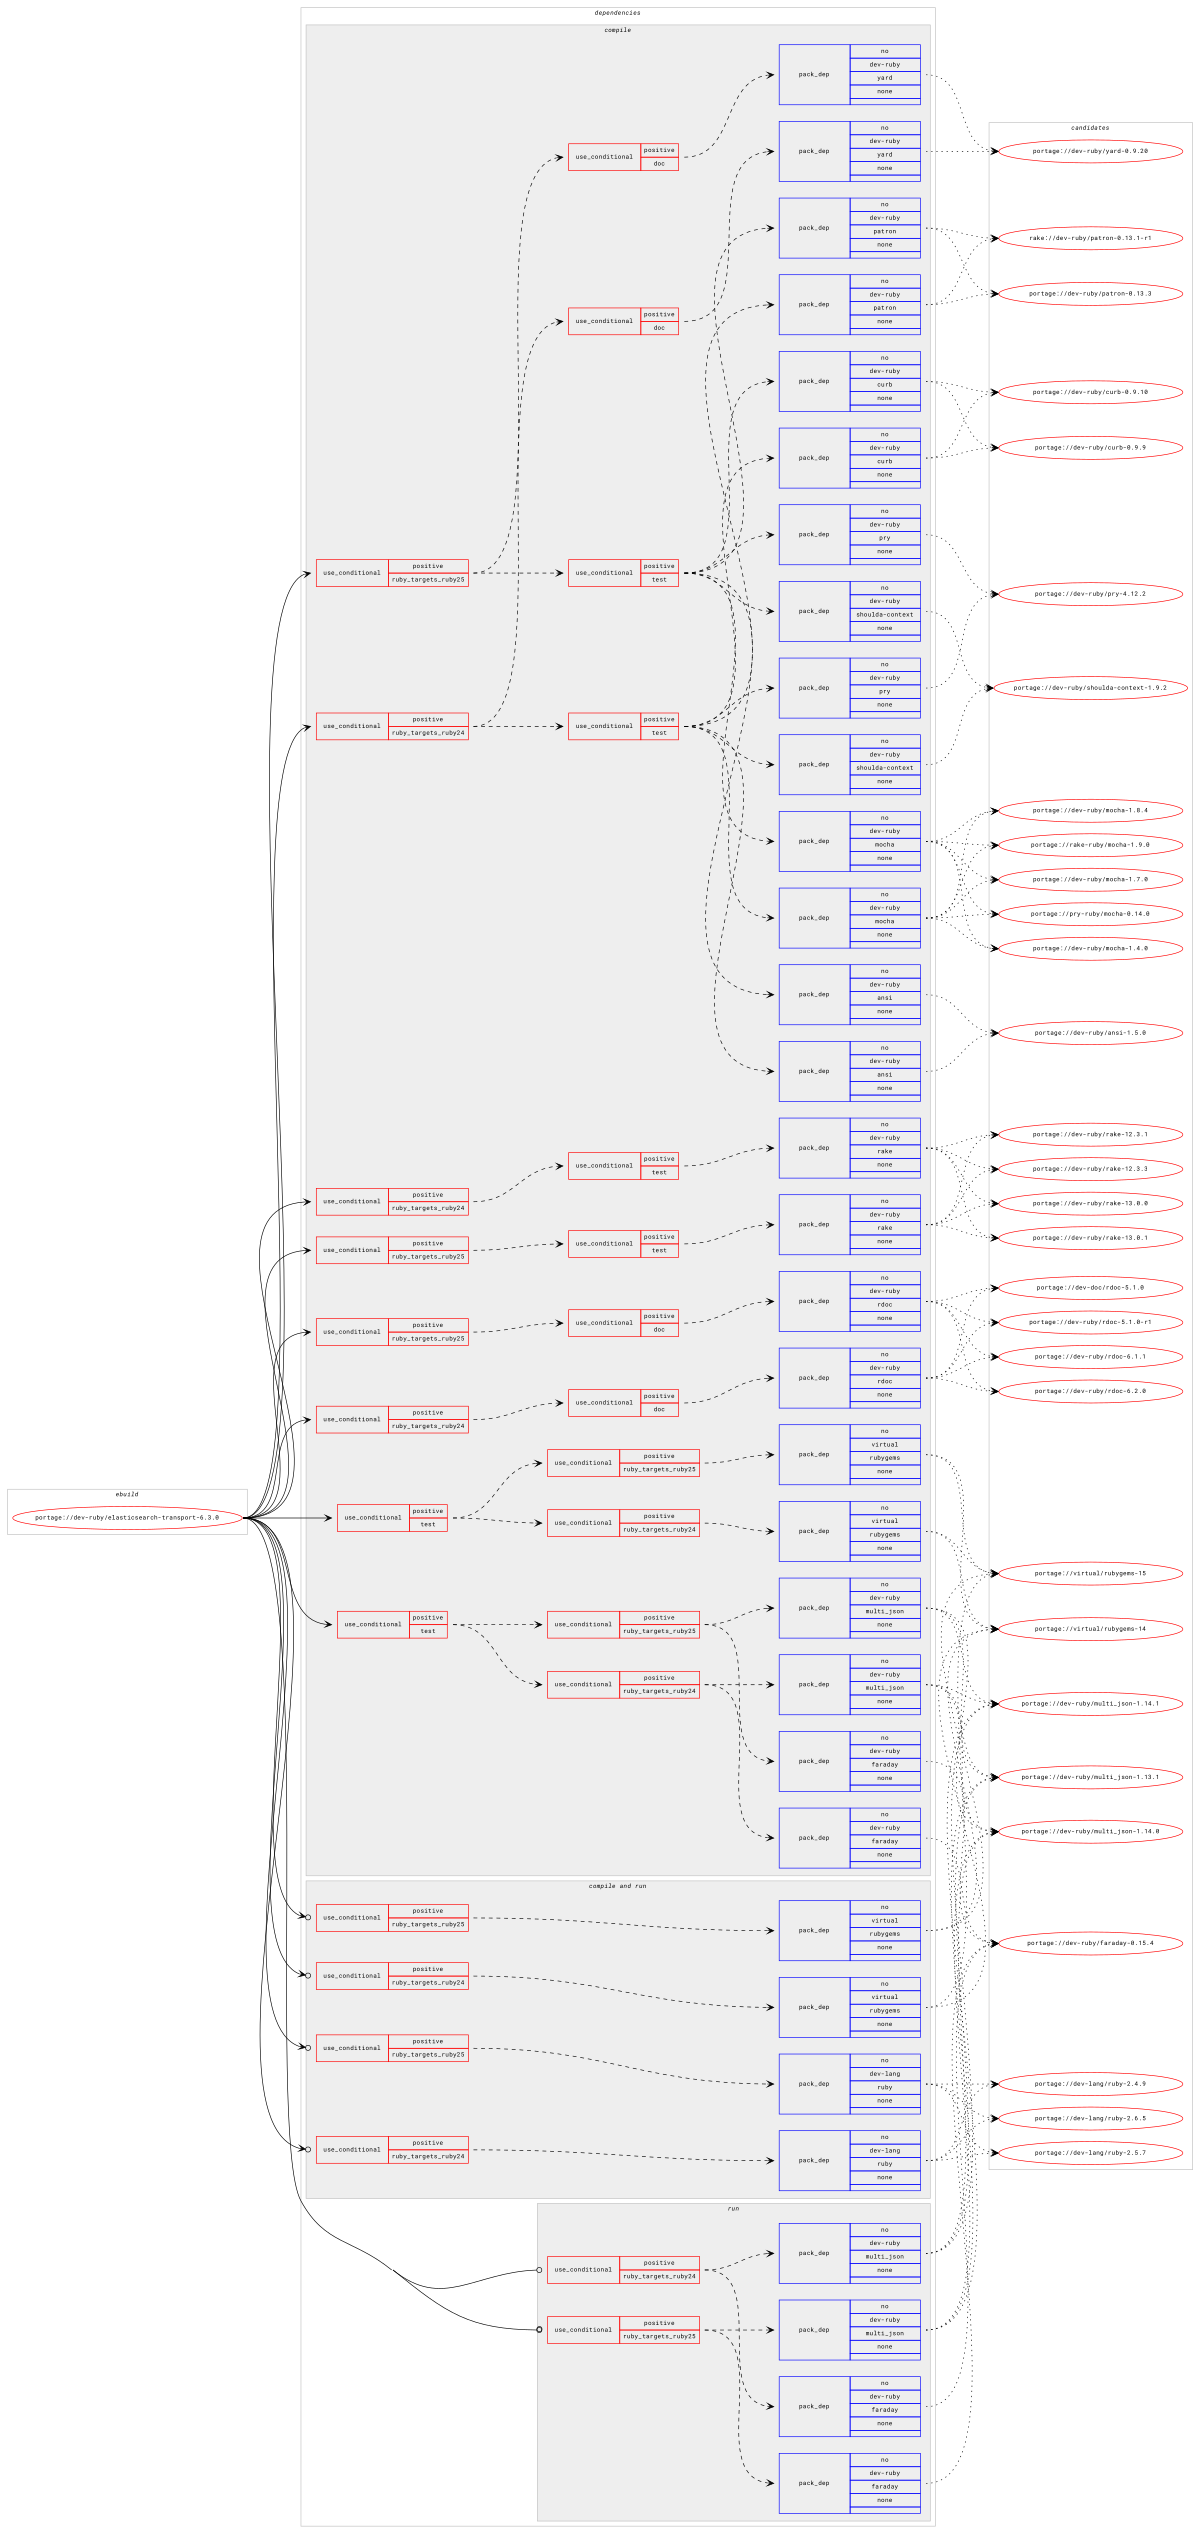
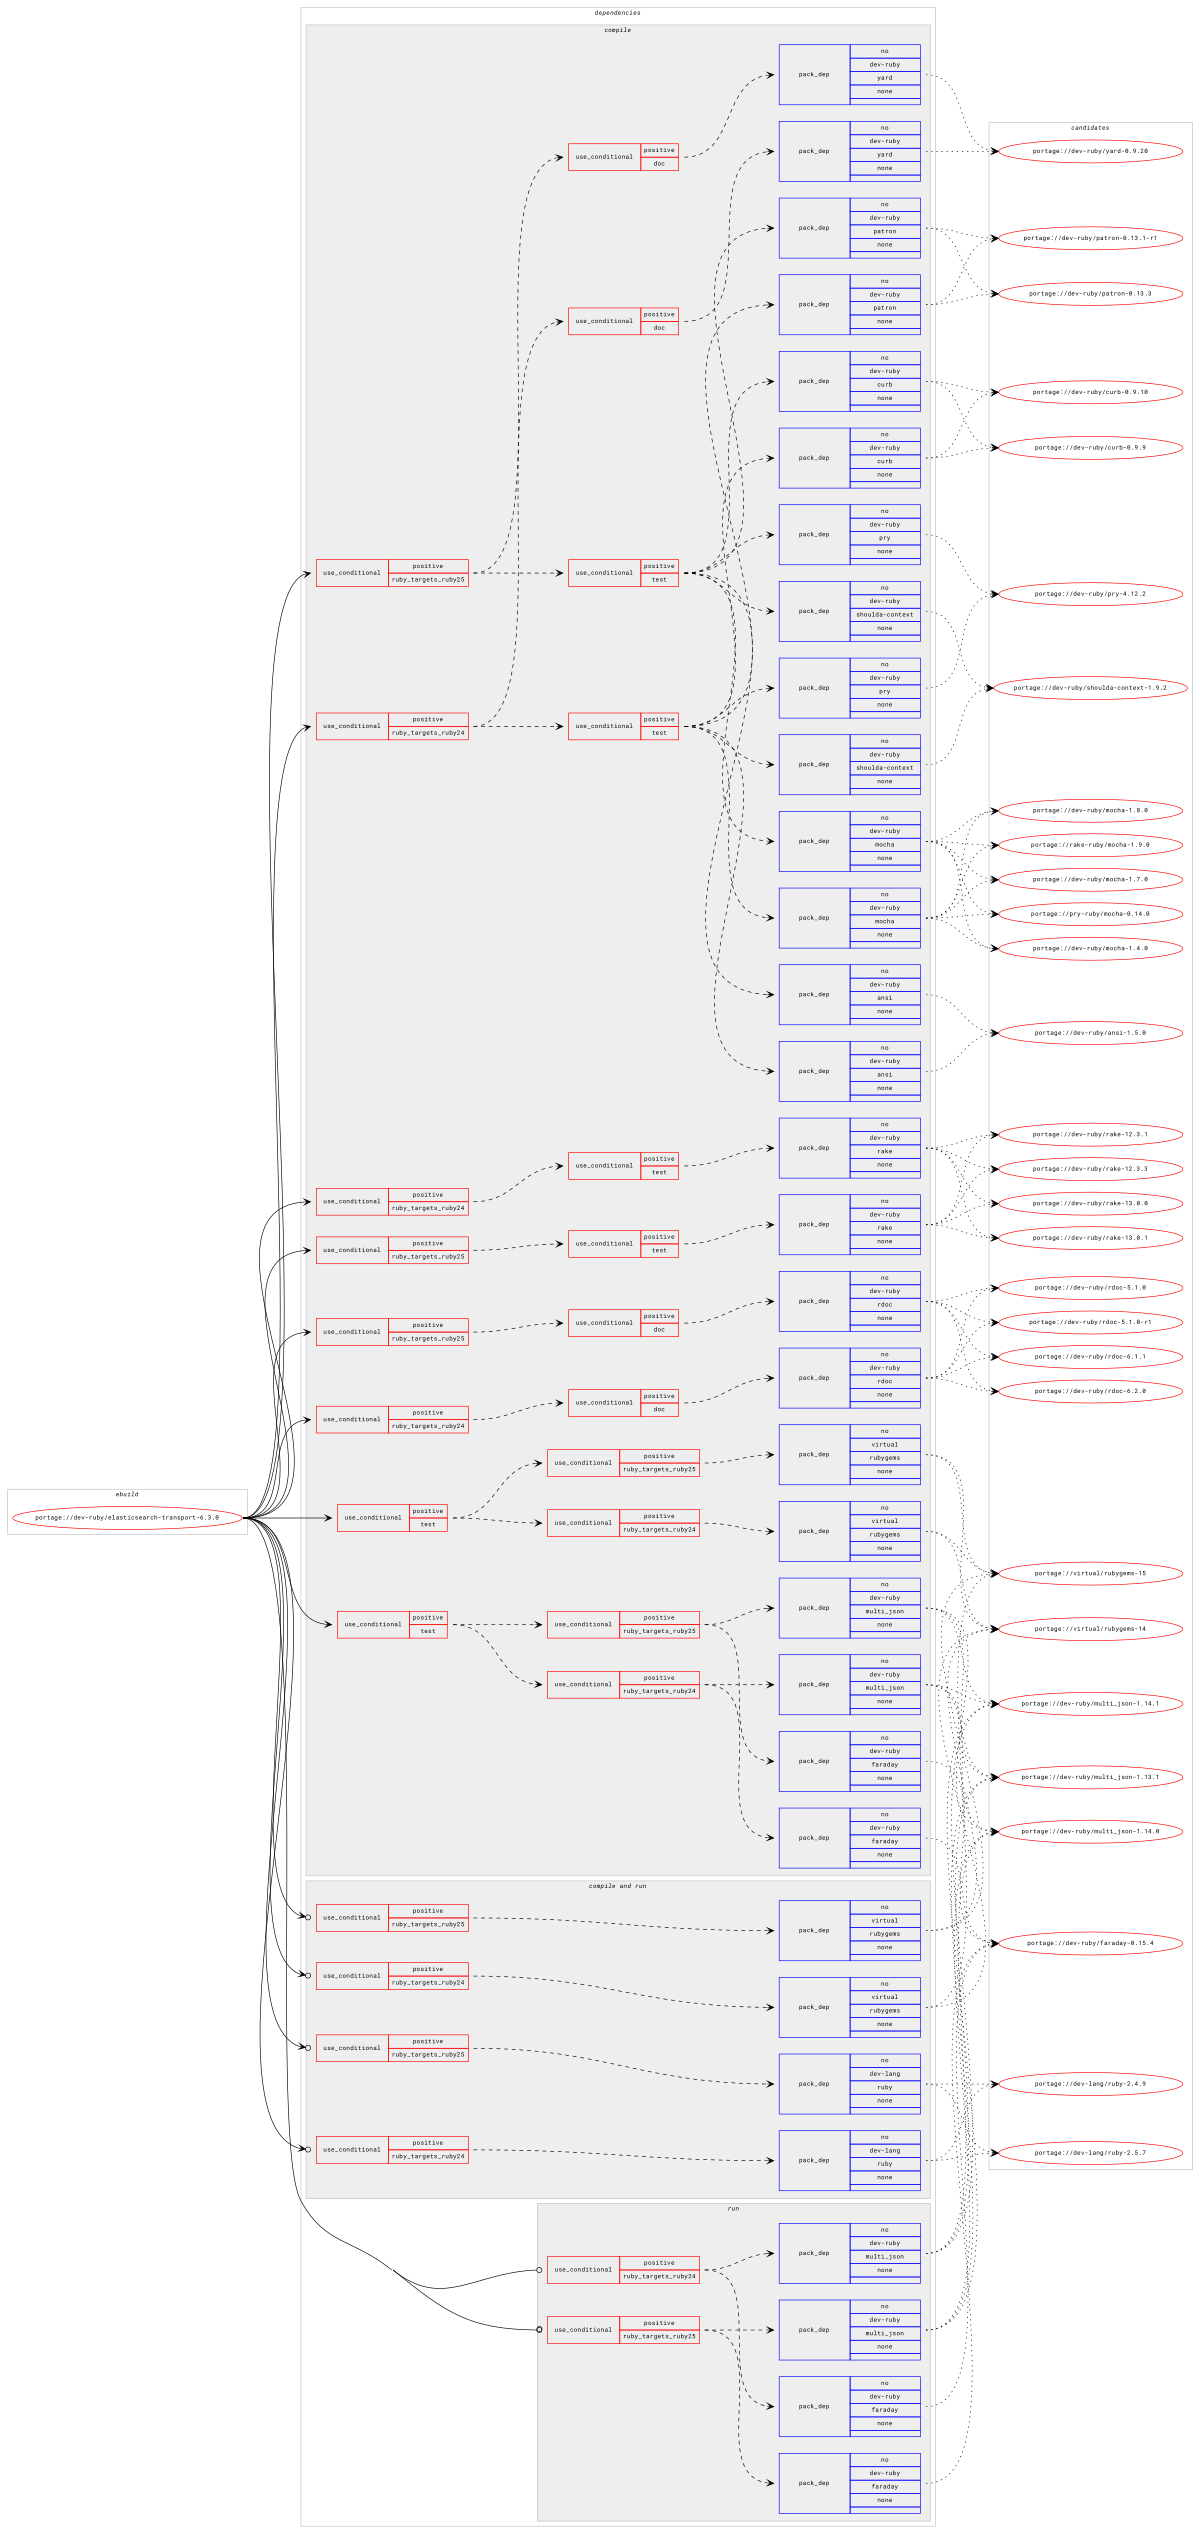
(1091, 238) -> (1091, 238)
(1091, 811) -> (1091, 811)
(1091, 1288) -> (1091, 1288)
(1091, 2119) -> none
